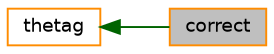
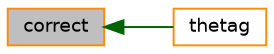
(145, 27) -> (149, 27)
